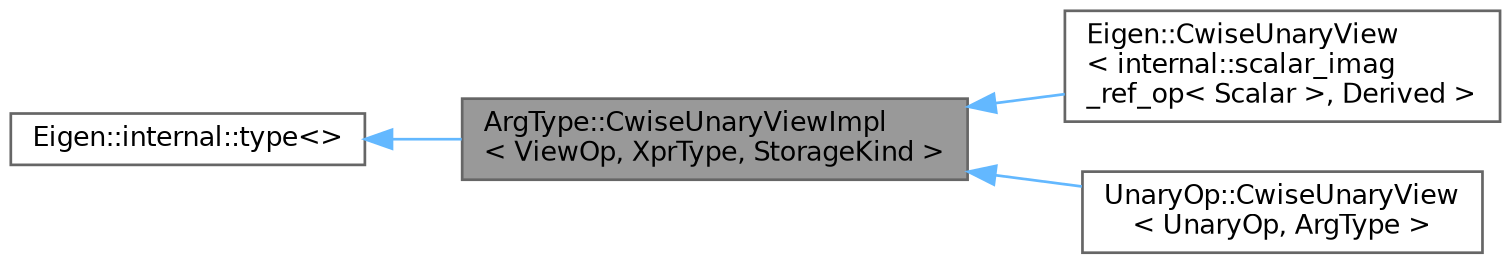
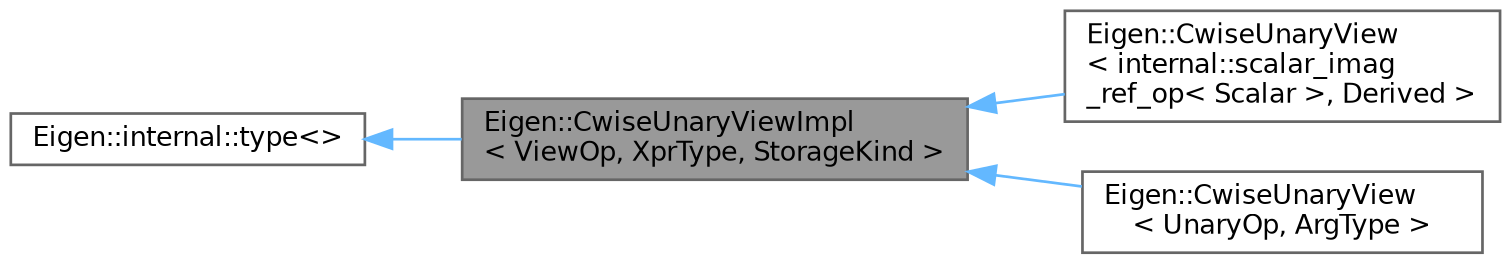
(715, 139) -> (715, 139)
(1282, 212) -> (1282, 212)
